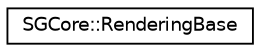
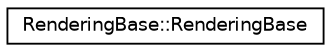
(130, 26) -> (166, 26)
